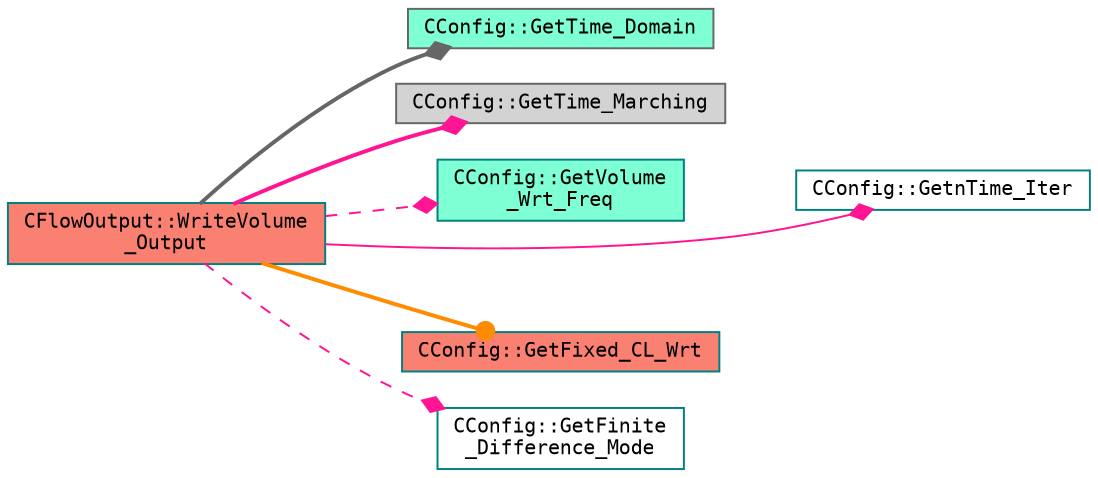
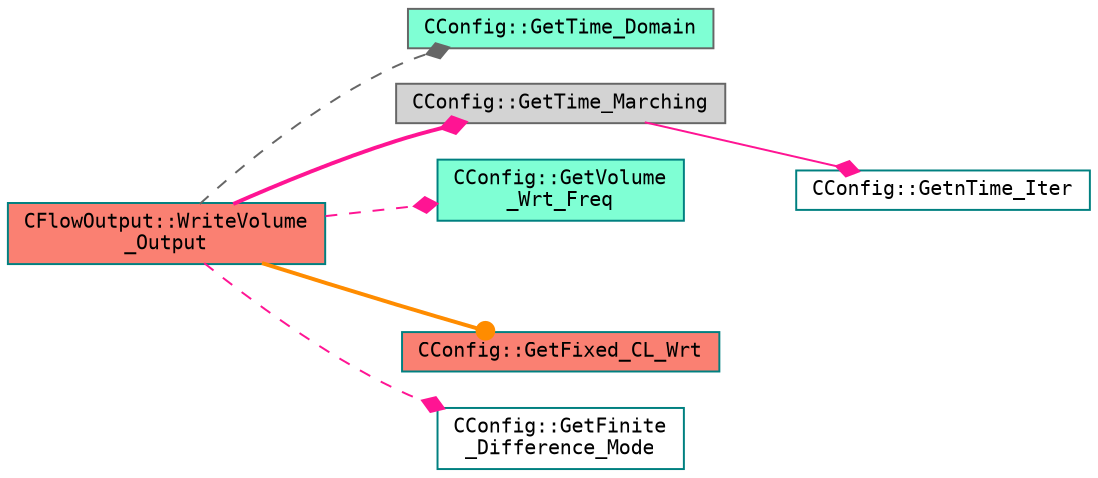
(306, 119) -> (306, 119)
(589, 247) -> (740, 144)
